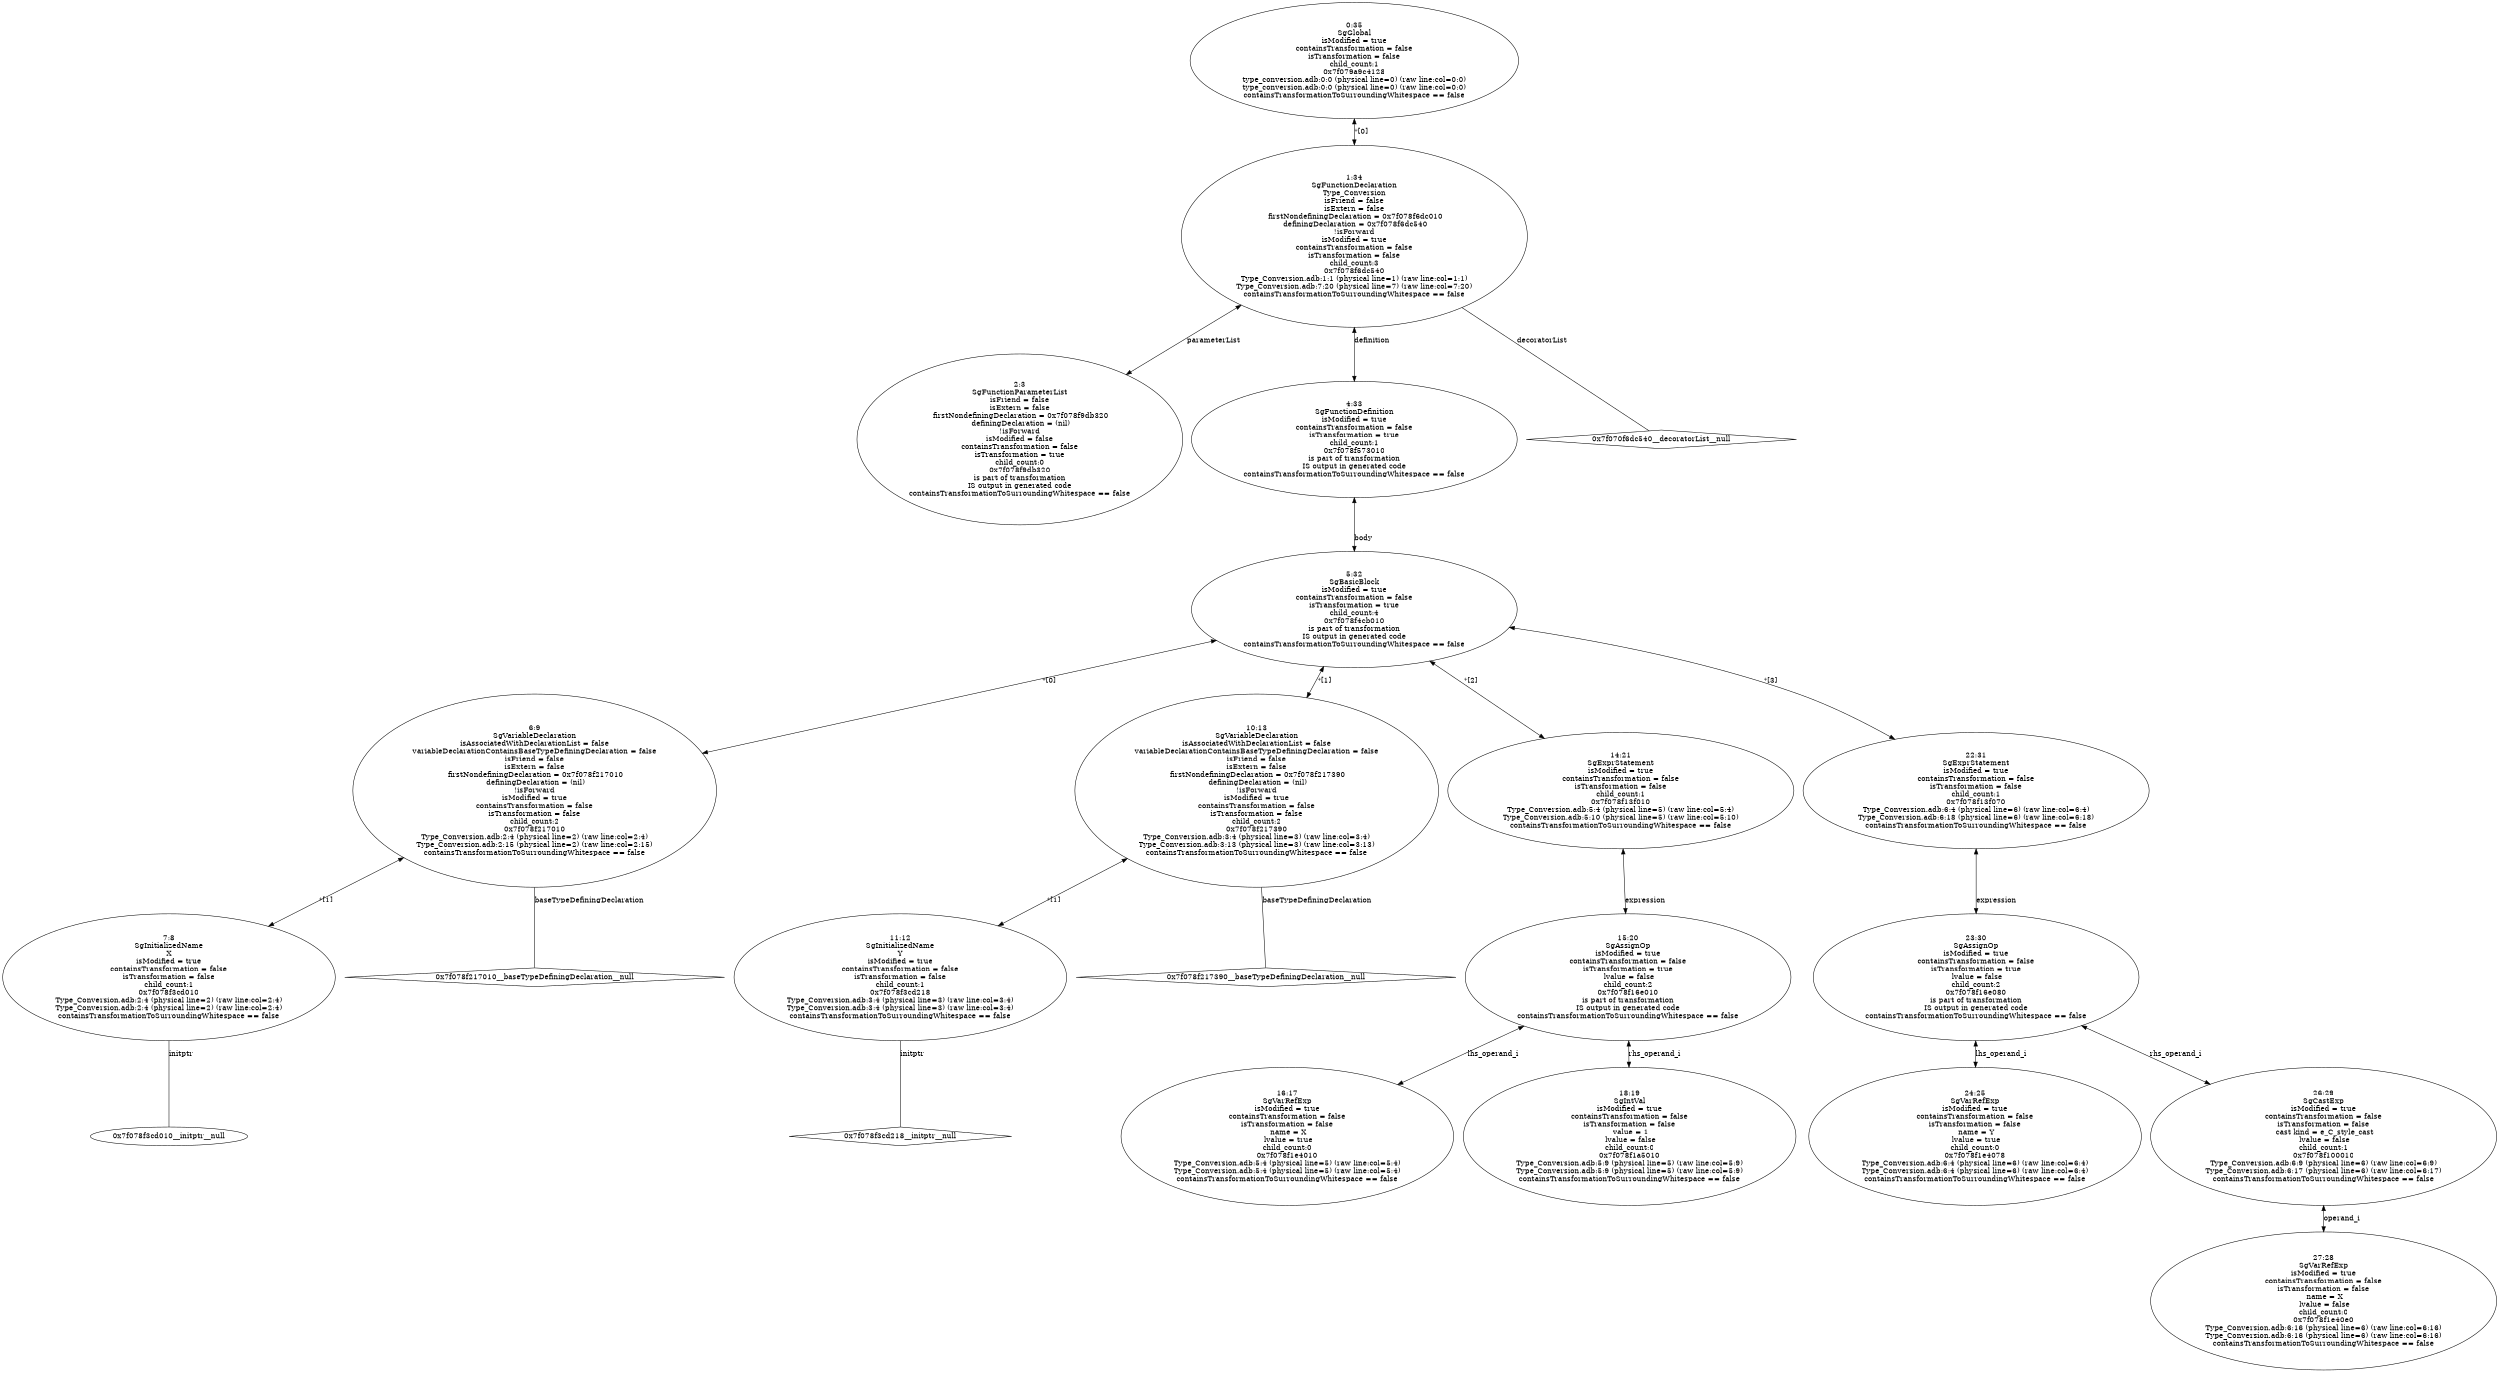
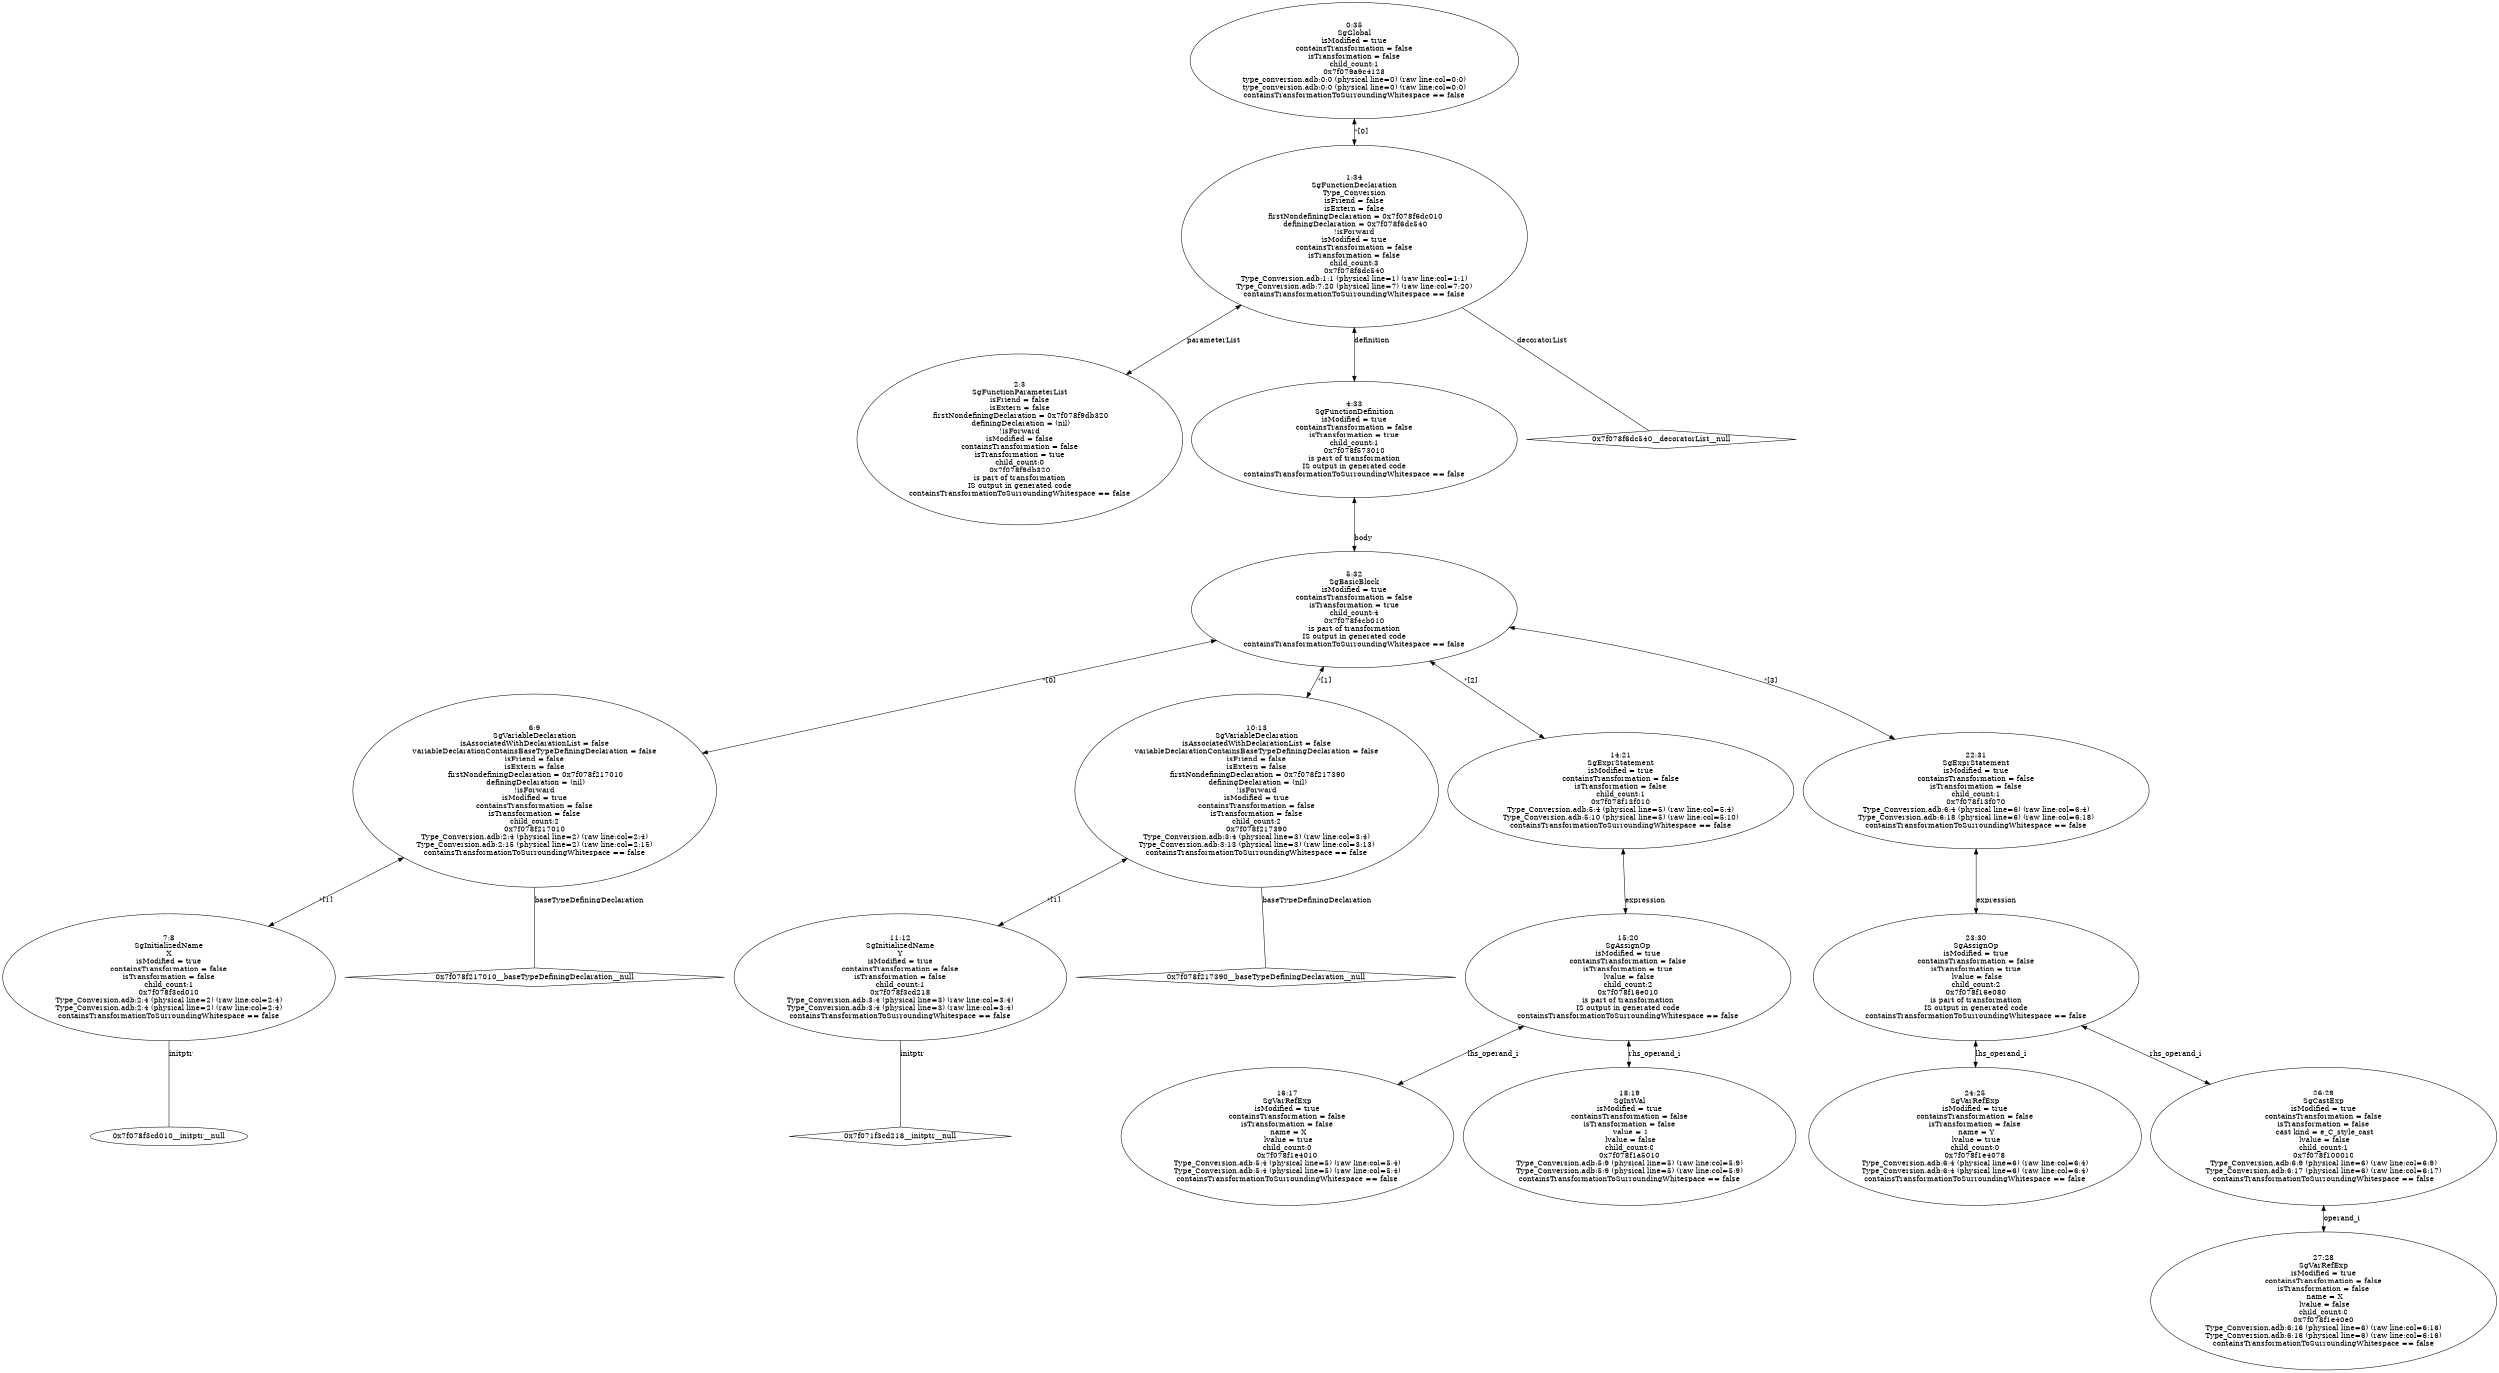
(1661, 439) -> (1661, 439)
(900, 1136) -> (900, 1136)
